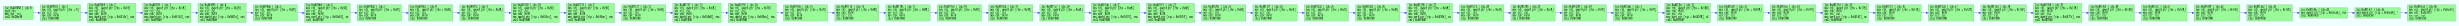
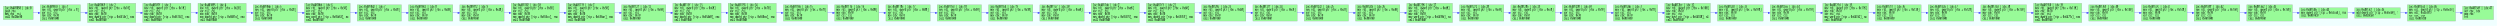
none -> (2478, 13)
